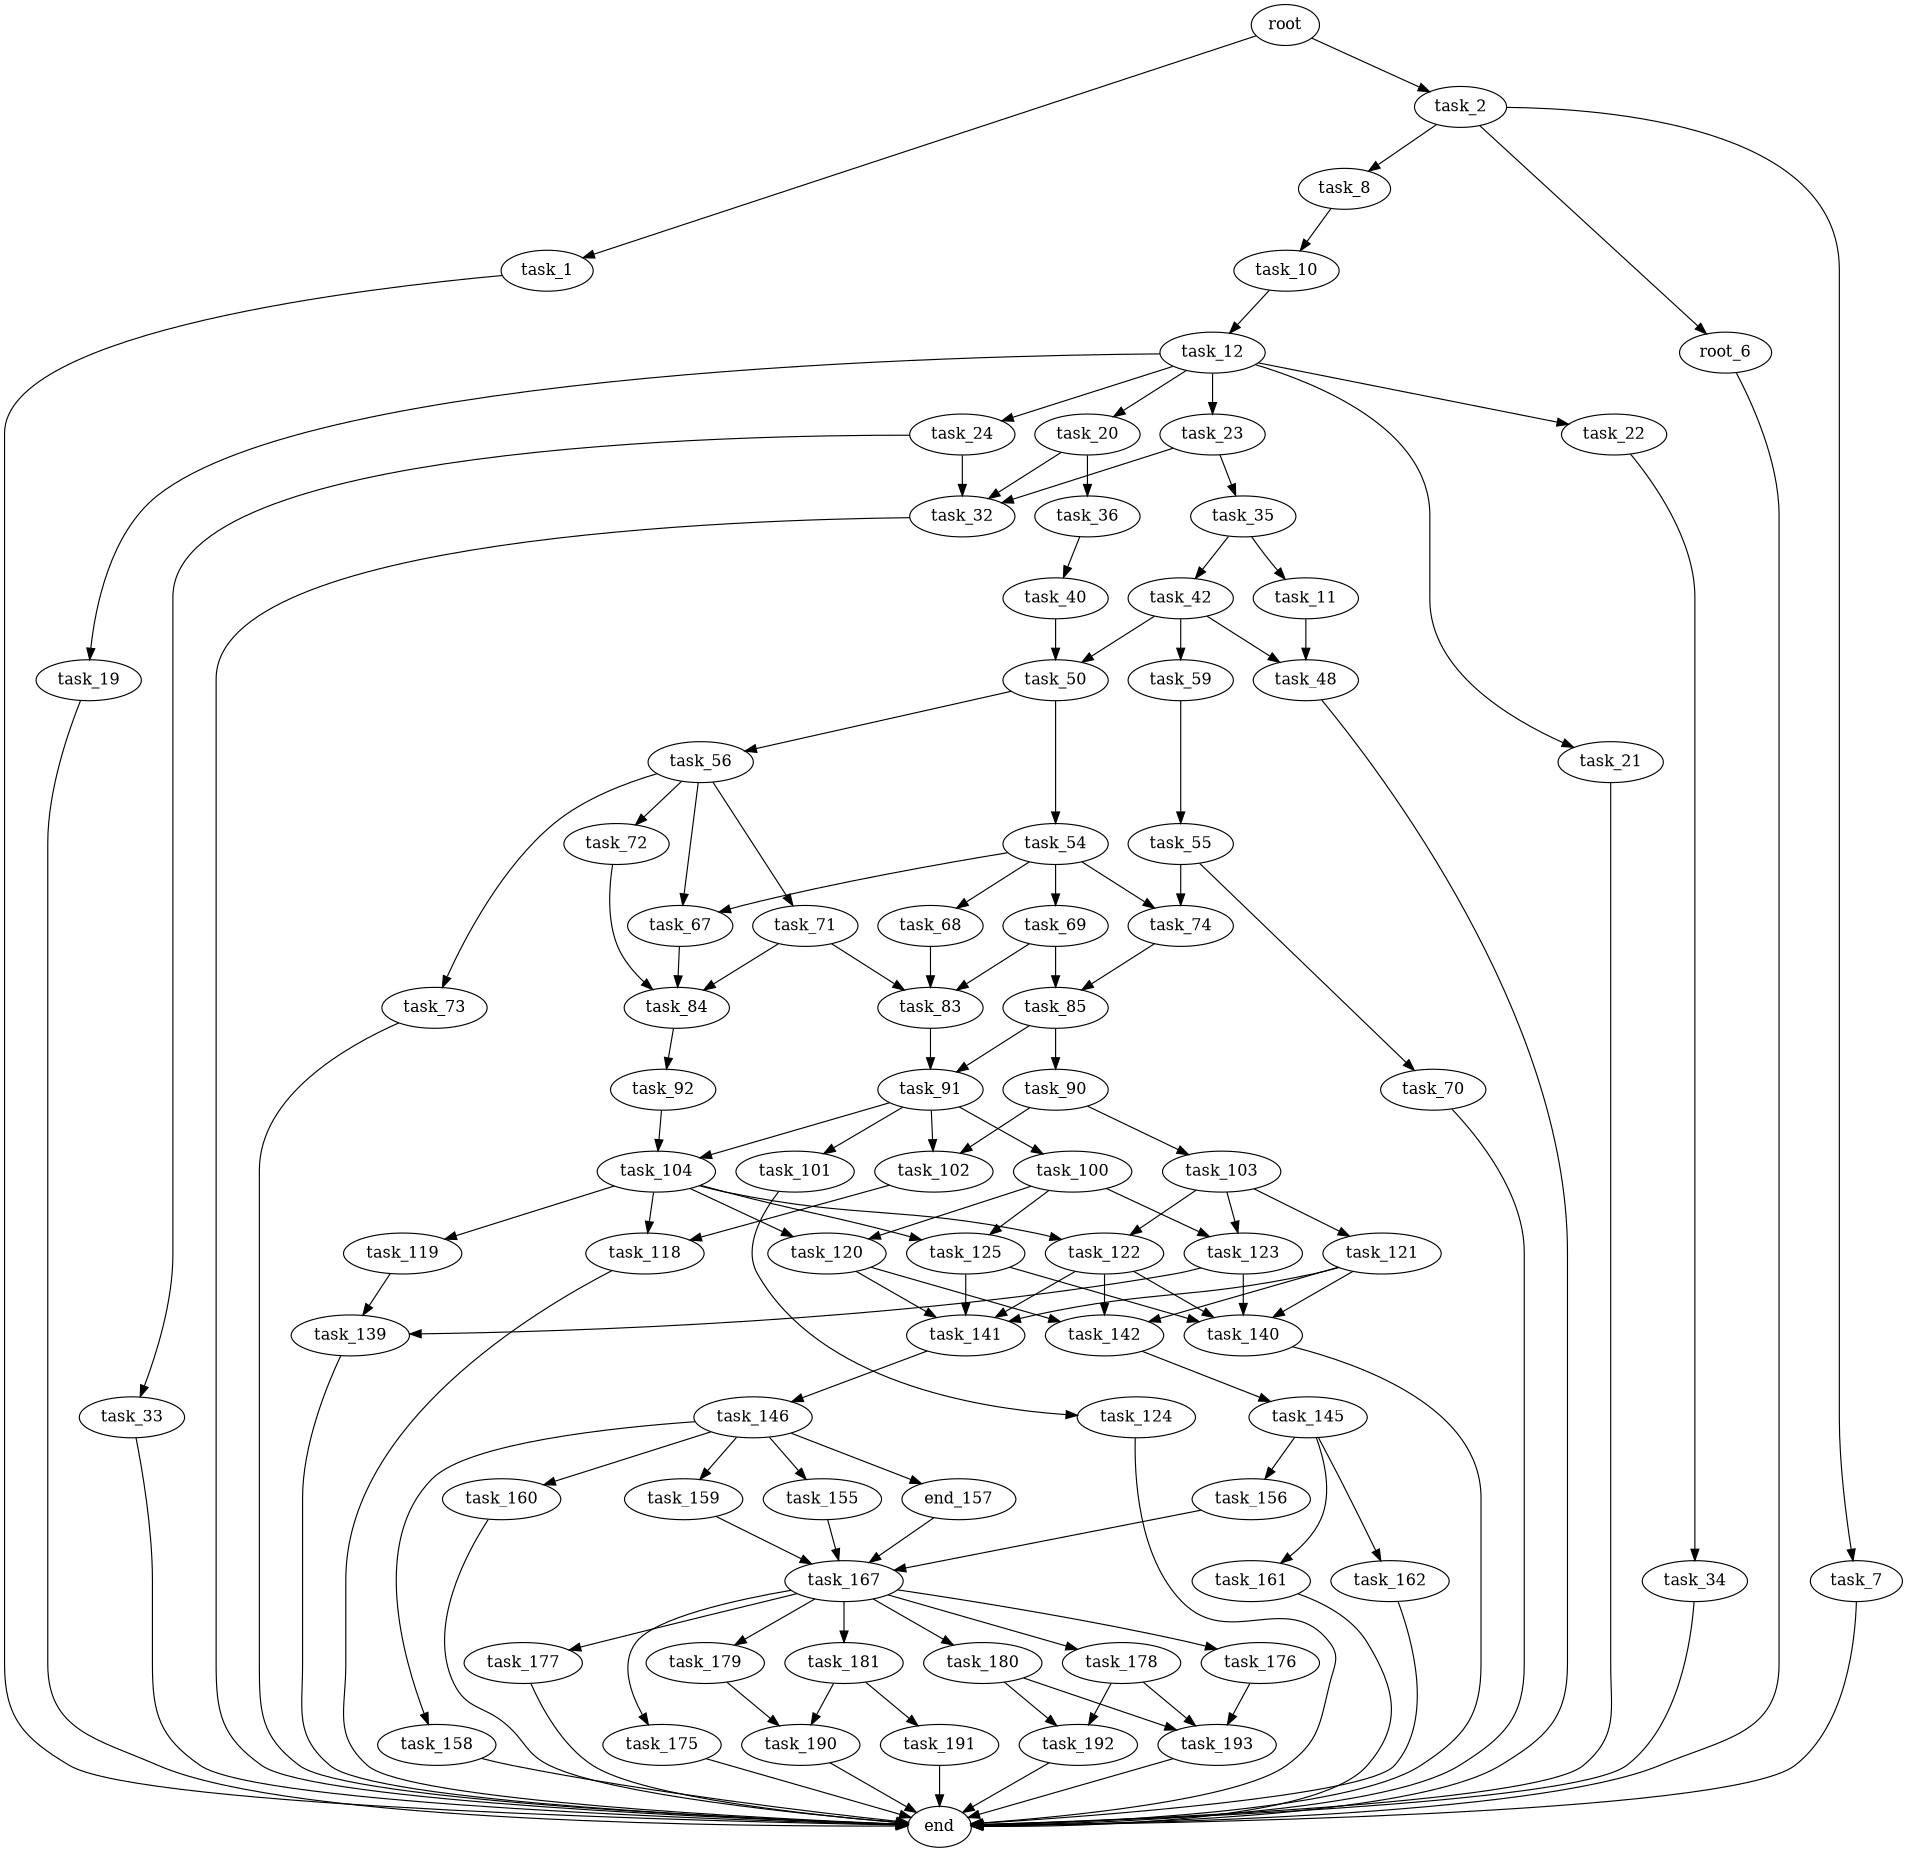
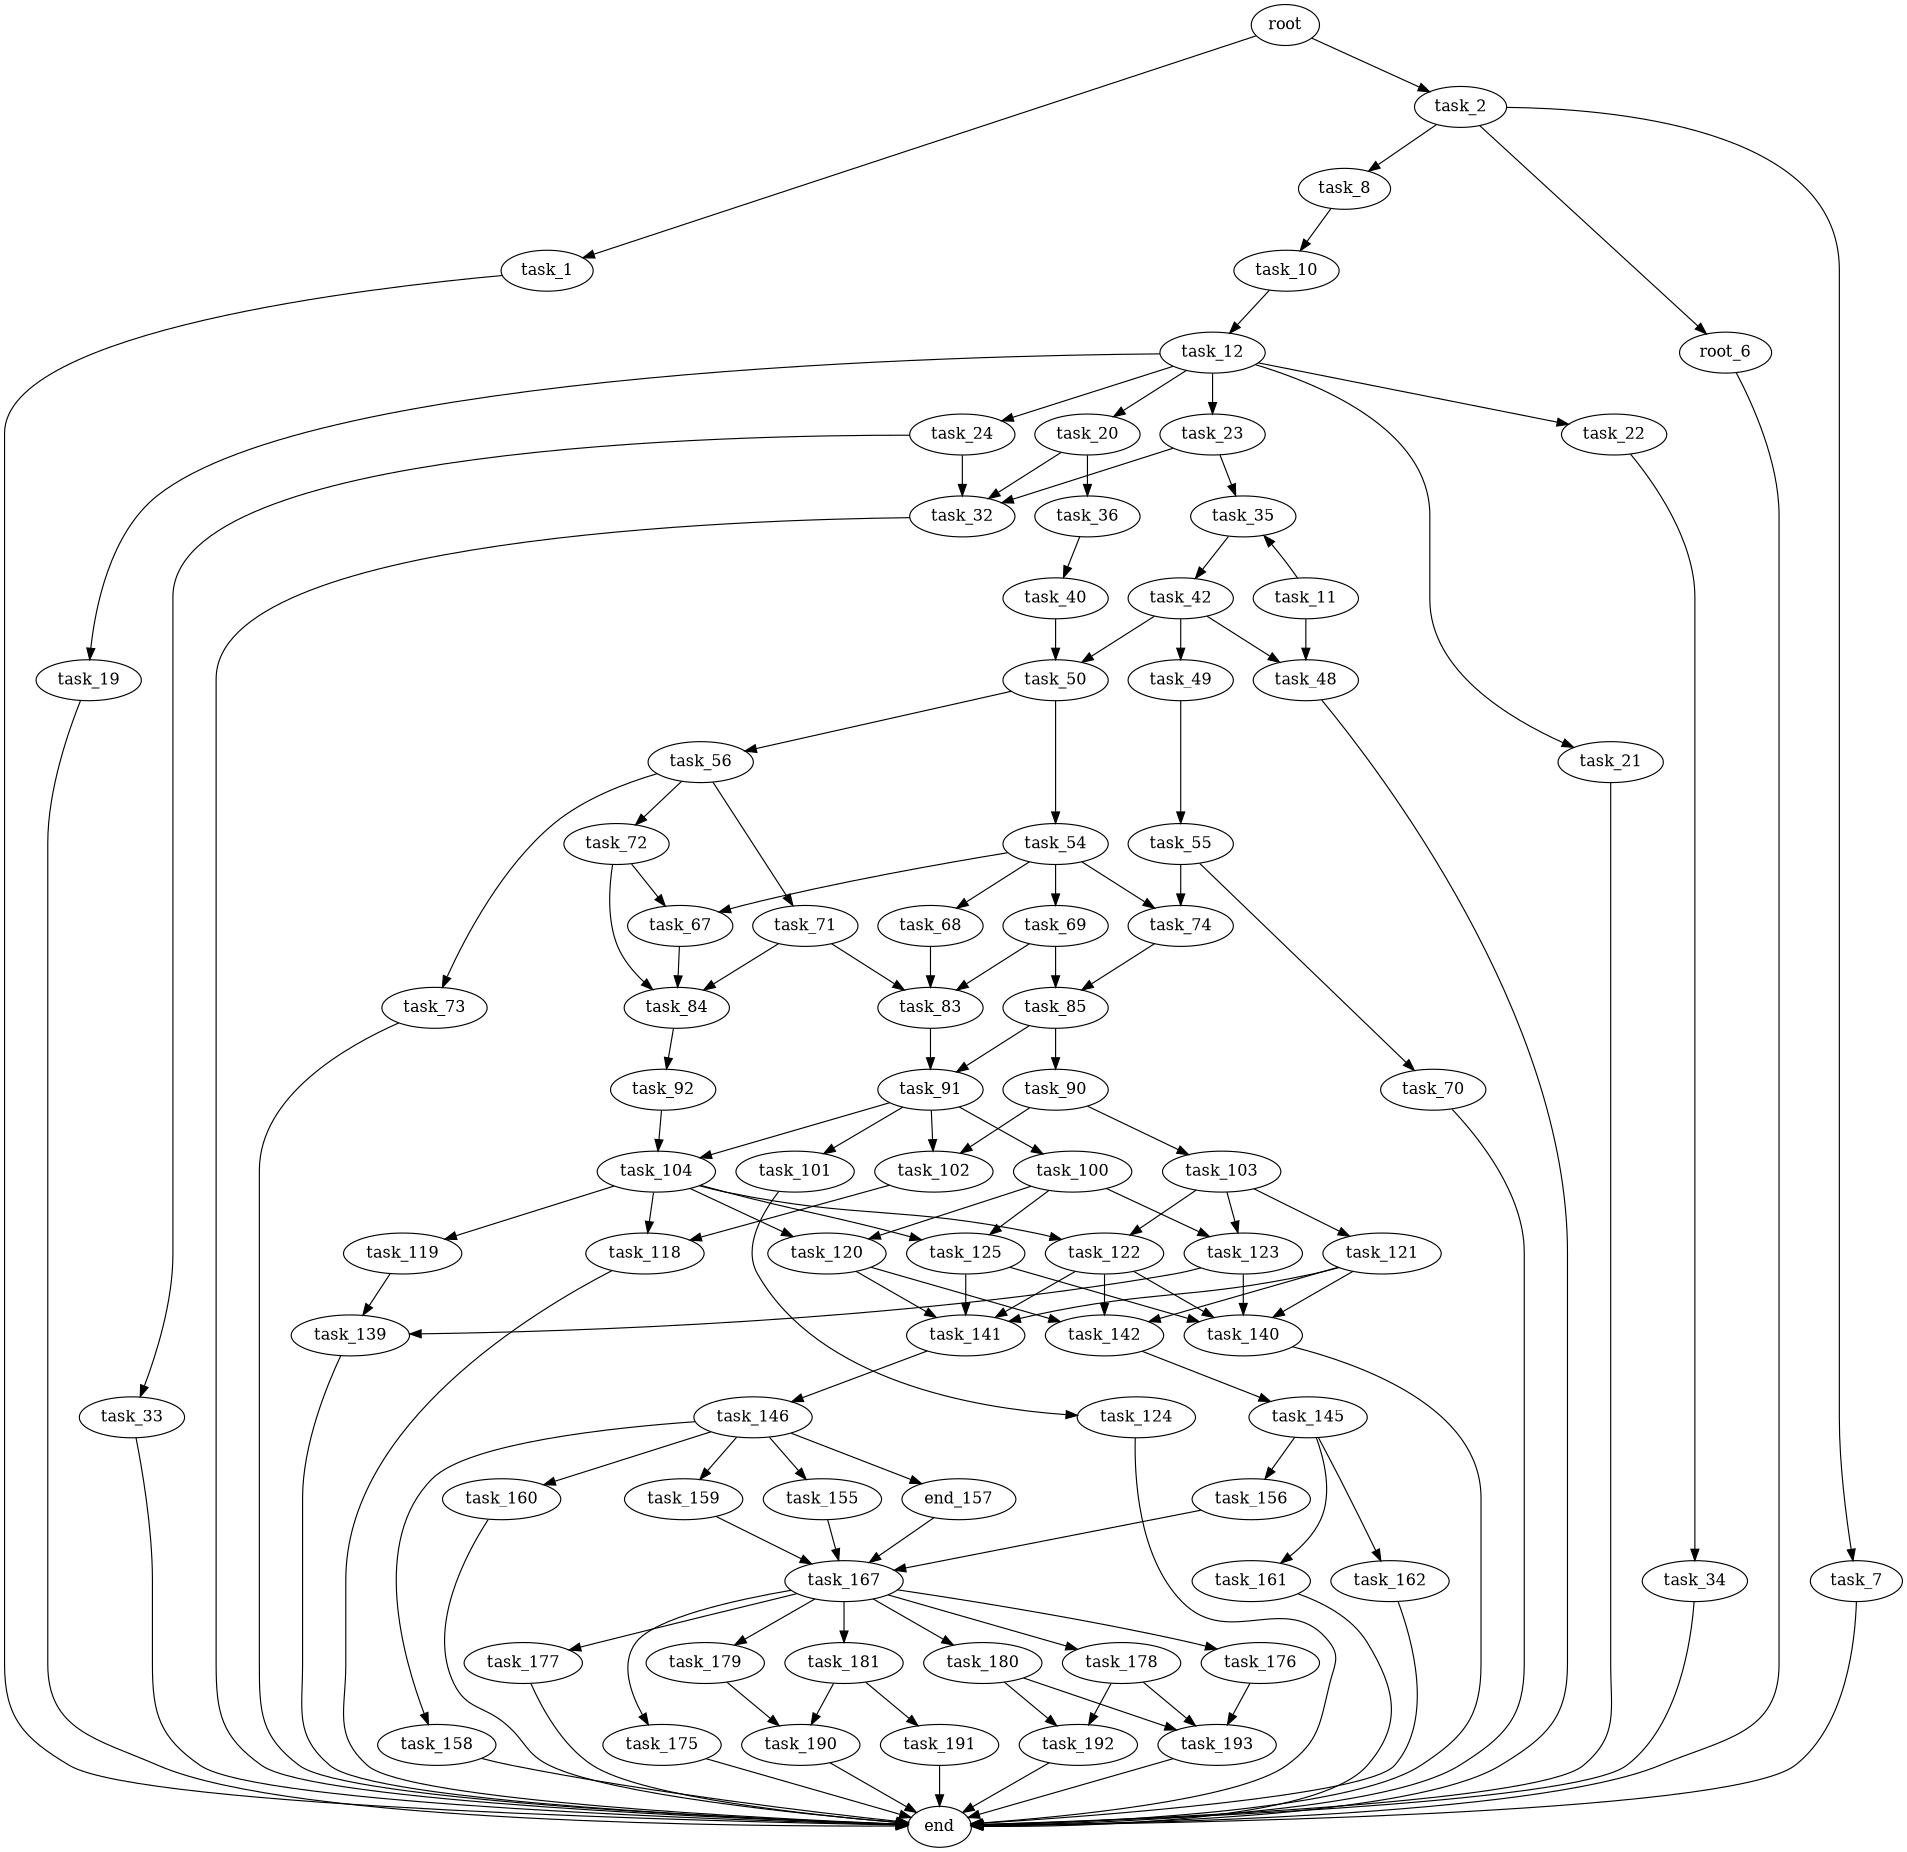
(1264, 554) -> (1285, 561)
(1181, 680) -> (1181, 680)
(691, 838) -> (645, 880)
